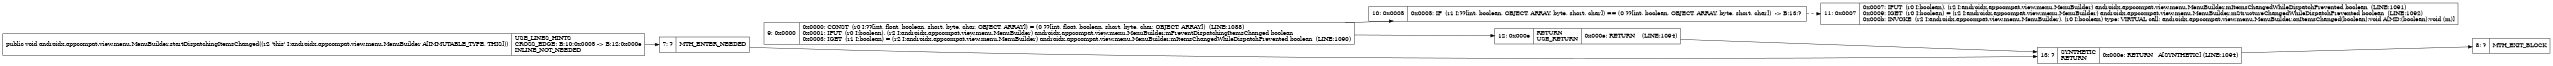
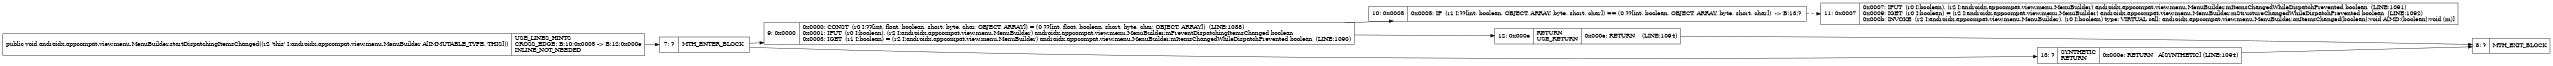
none -> (755, 43)
(713, 44) -> (713, 44)
(1857, 46) -> (2074, 39)
